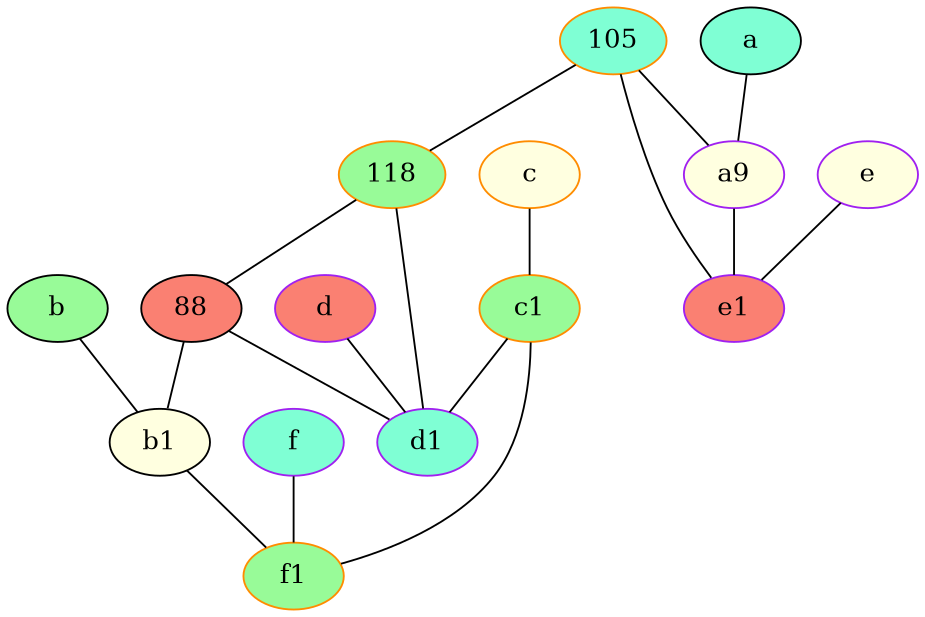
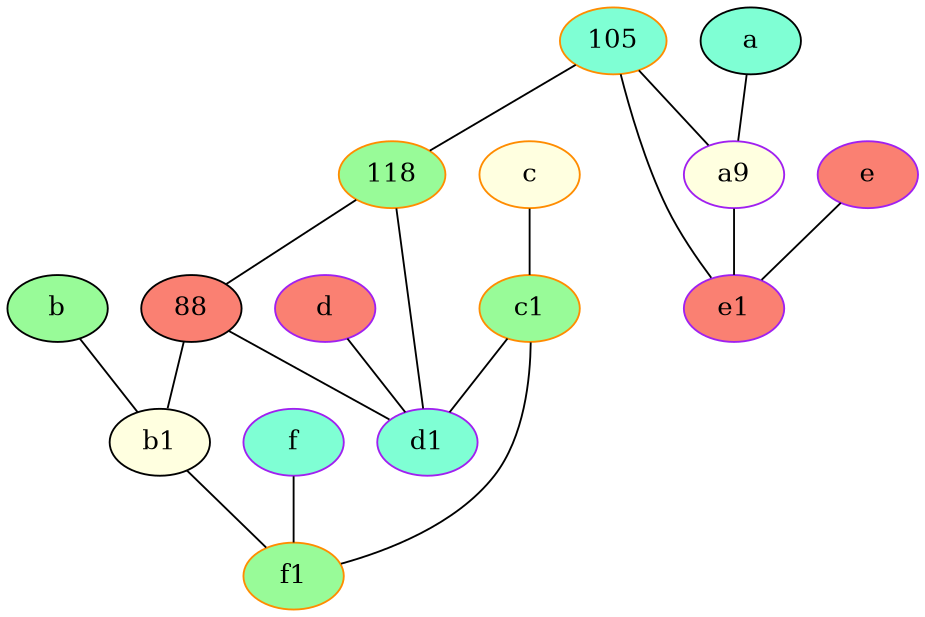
(868, 175) -> (868, 175)
